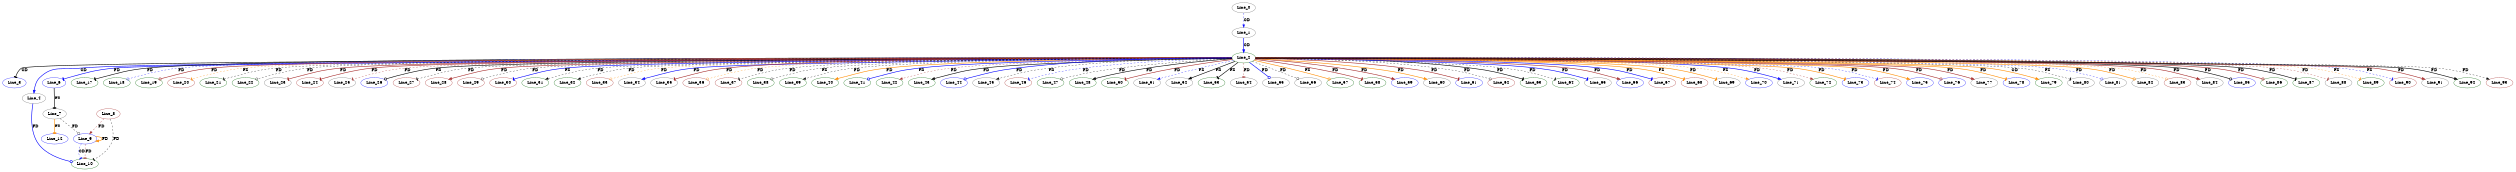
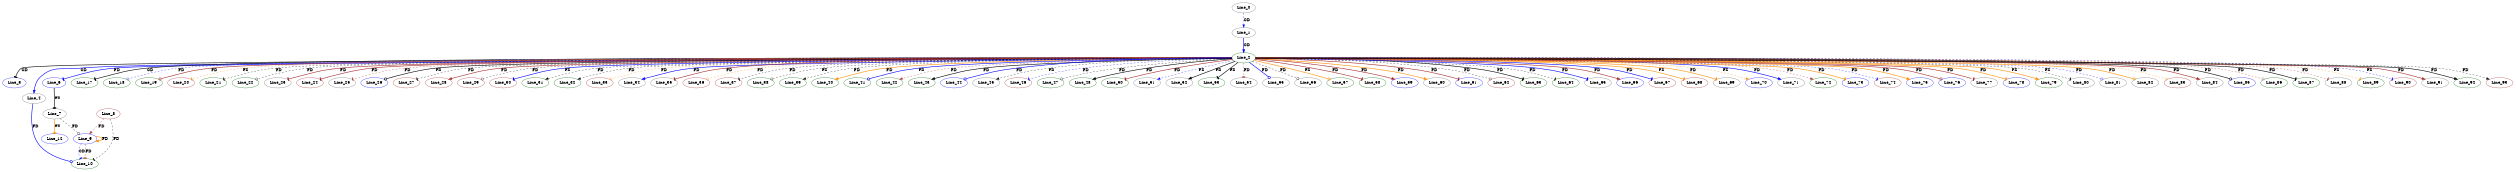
(1759, 59) -> (1759, 59)
(1614, 61) -> (1614, 61)
(150, 70) -> (150, 70)
(2015, 70) -> (2015, 70)
